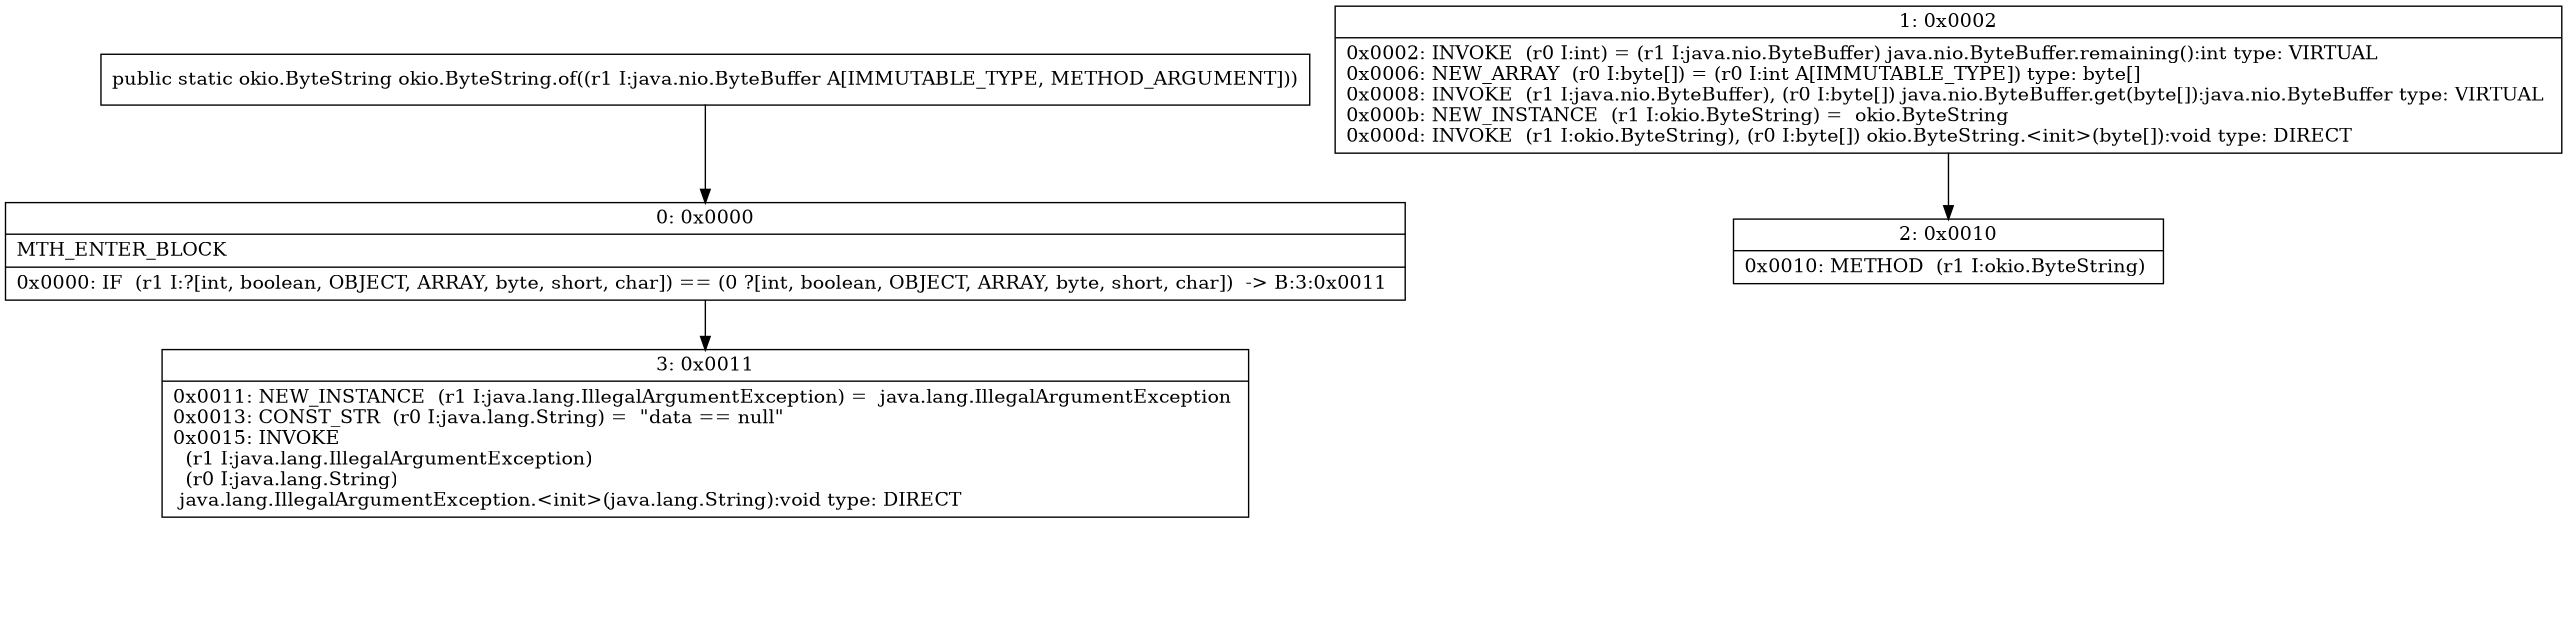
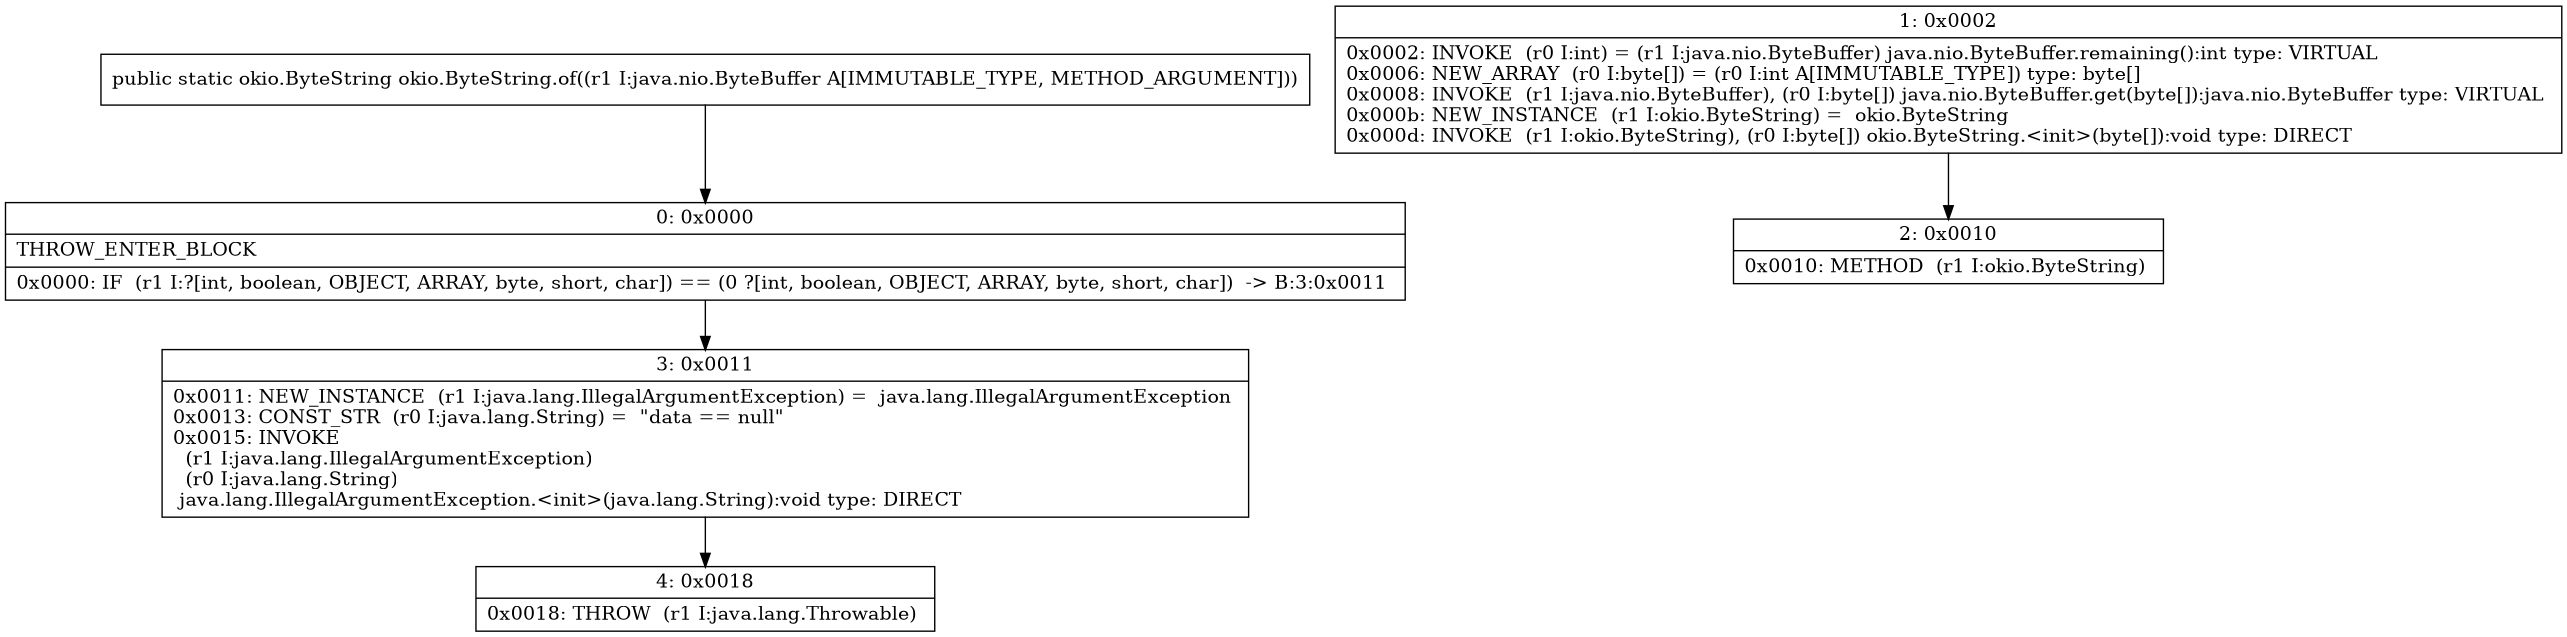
(122, 250) -> (137, 250)
none -> (705, 599)
